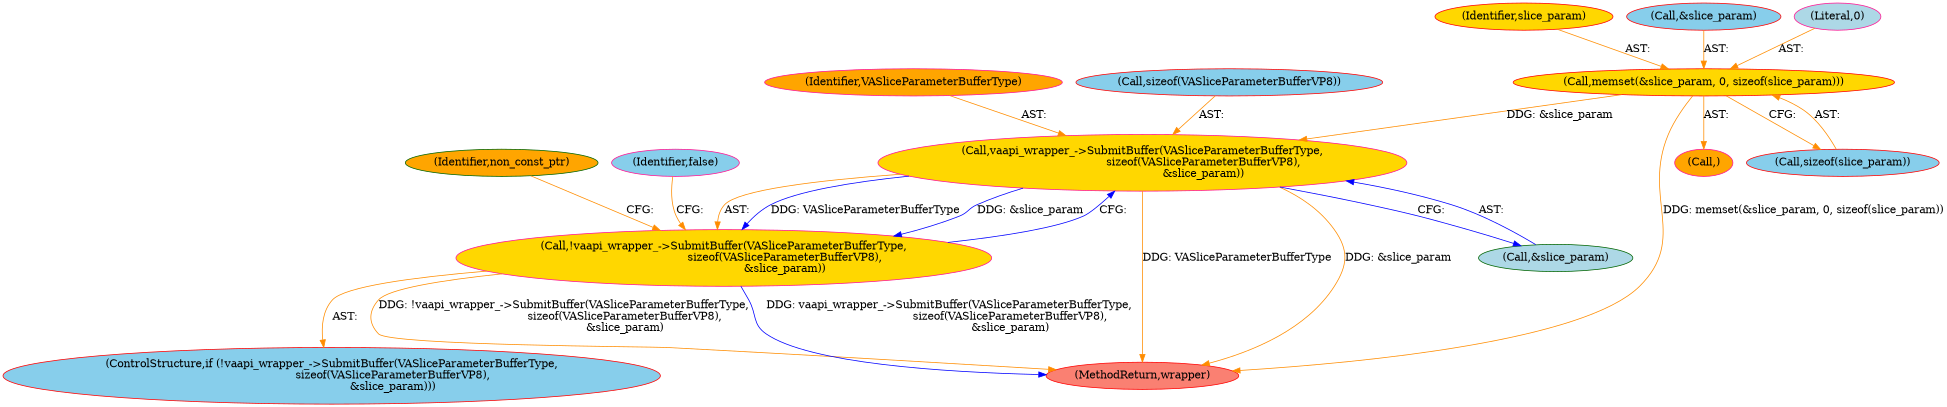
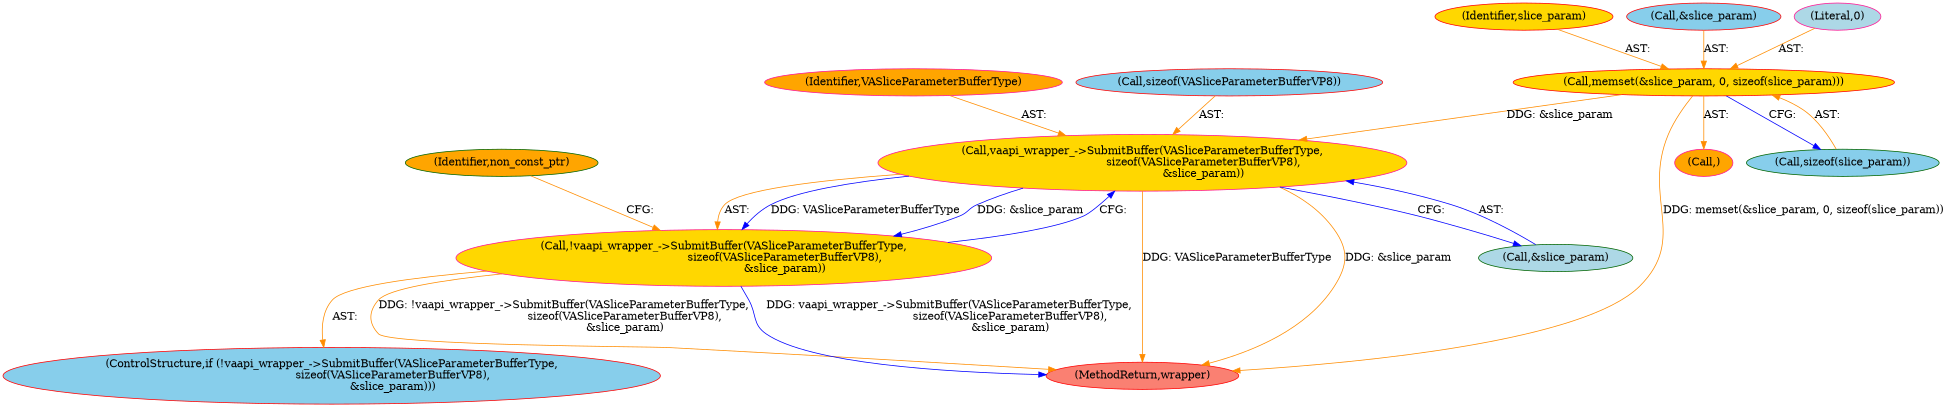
(1770, 121) -> (1770, 121)
(675, 163) -> none
(1843, 163) -> (1843, 163)
